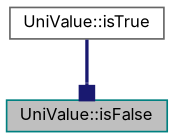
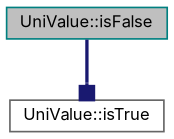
(87, 61) -> (87, 61)
